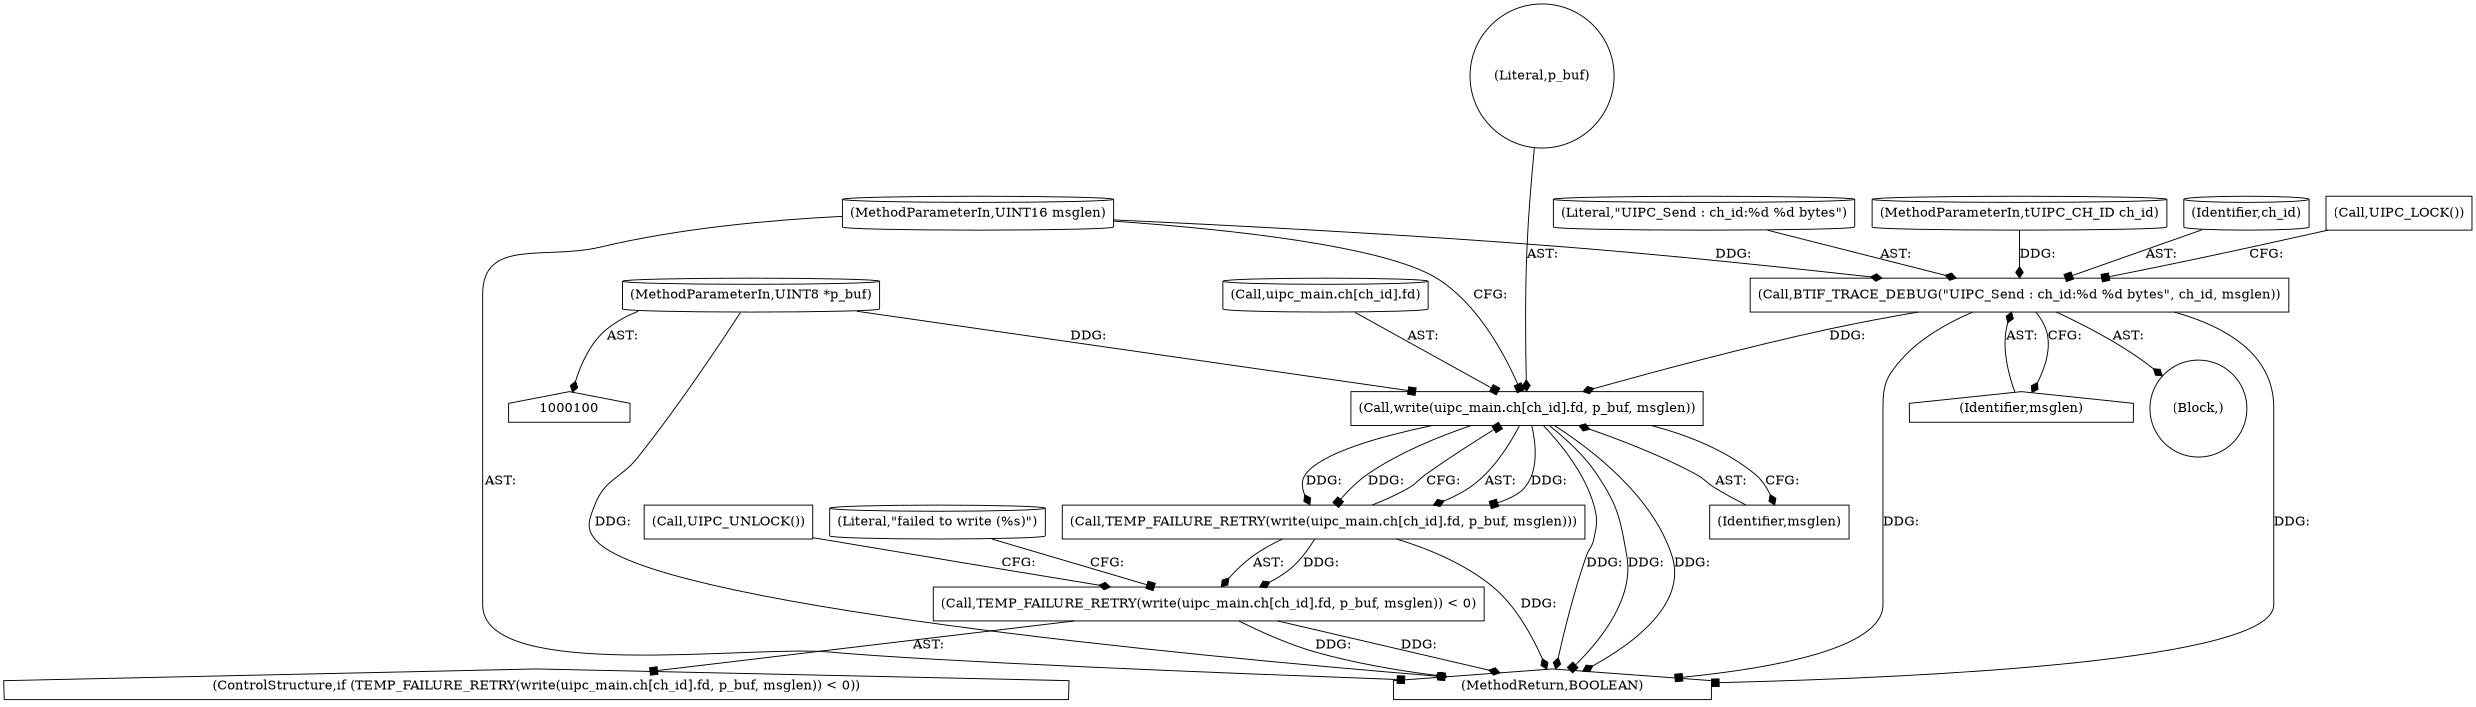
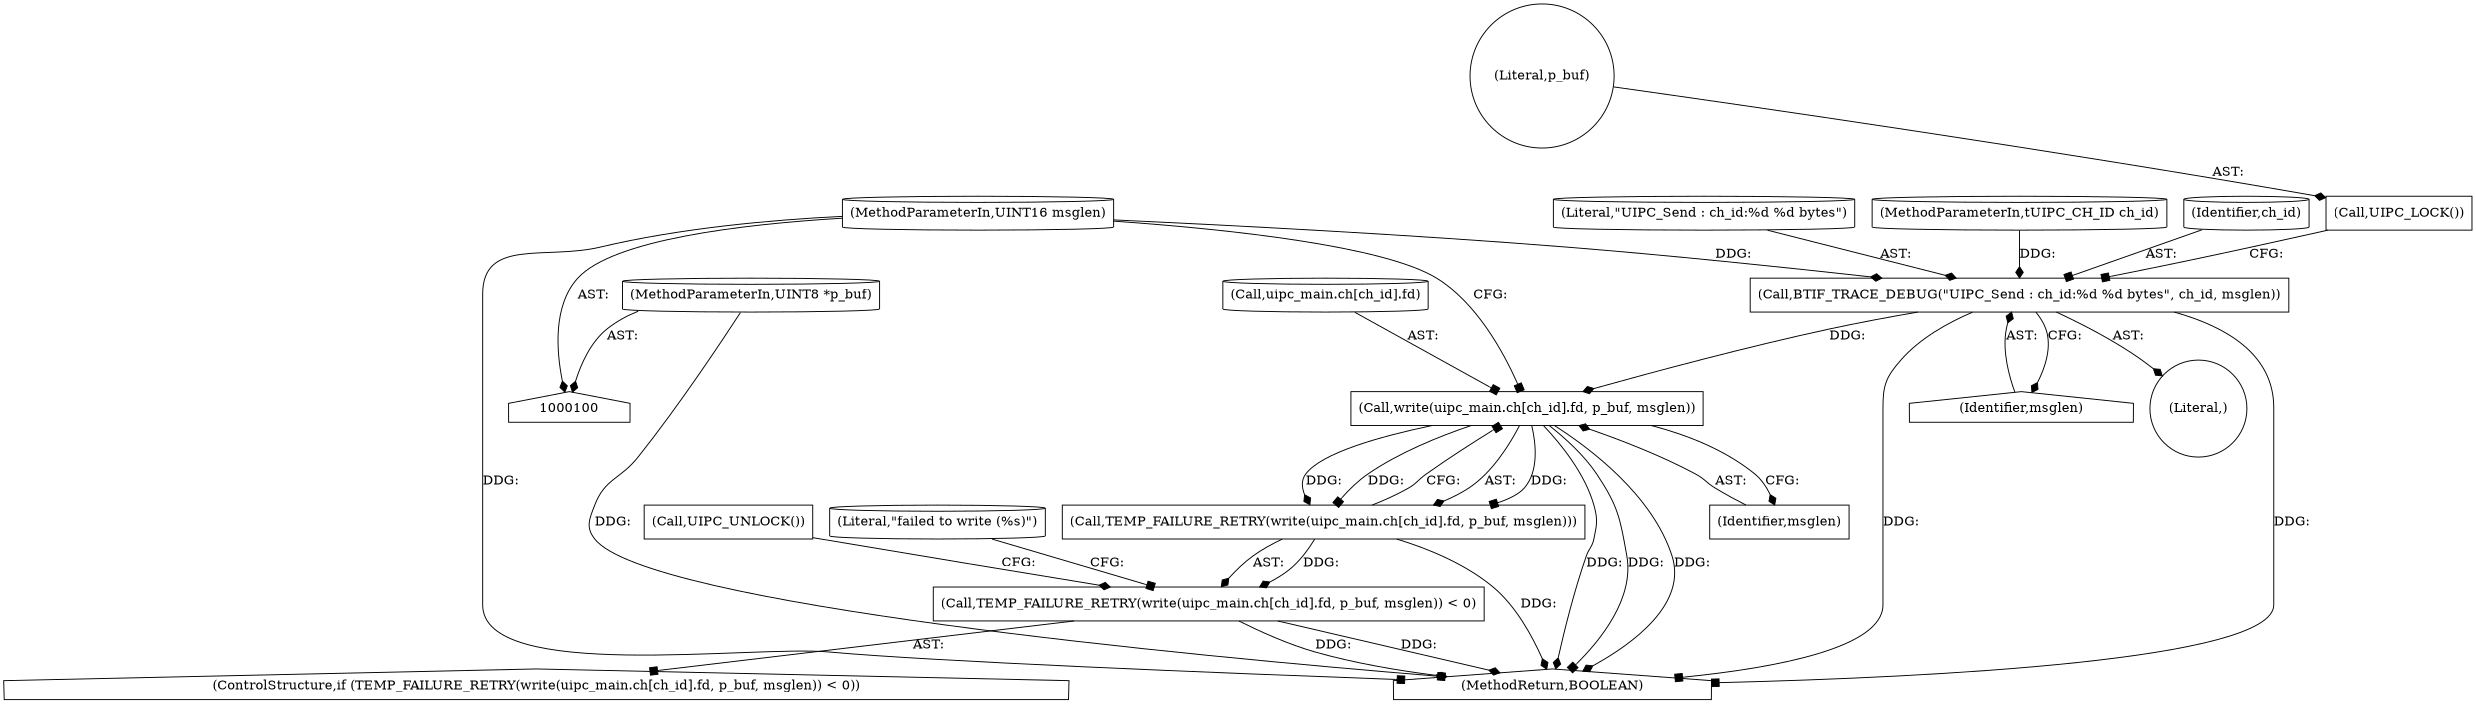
none -> (653, 243)
(1526, 264) -> (1964, 139)
(1132, 351) -> none
(2198, 409) -> (2198, 409)
(503, 481) -> (503, 481)
